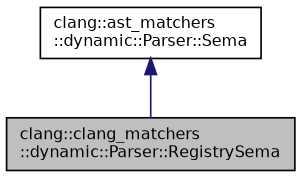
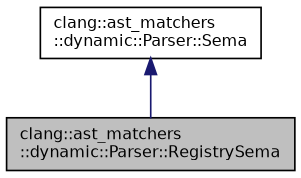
(151, 144) -> (151, 144)
